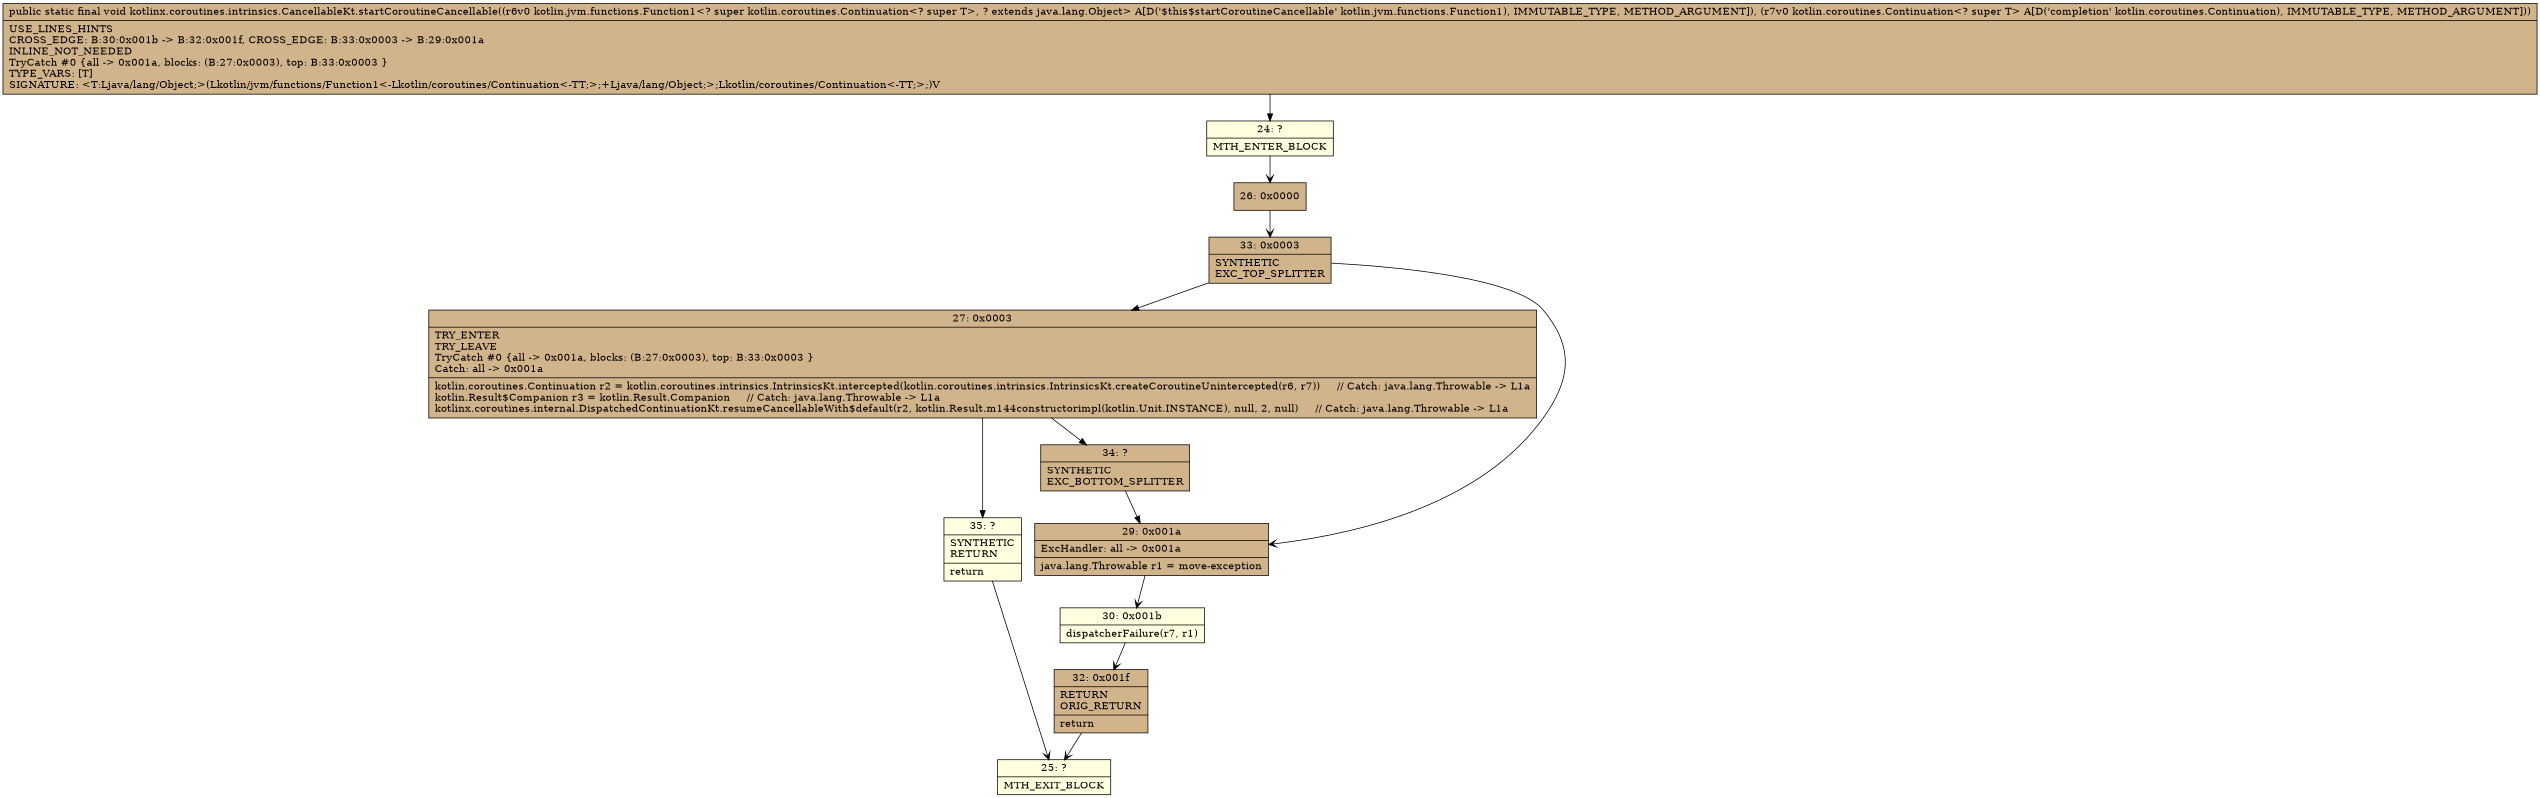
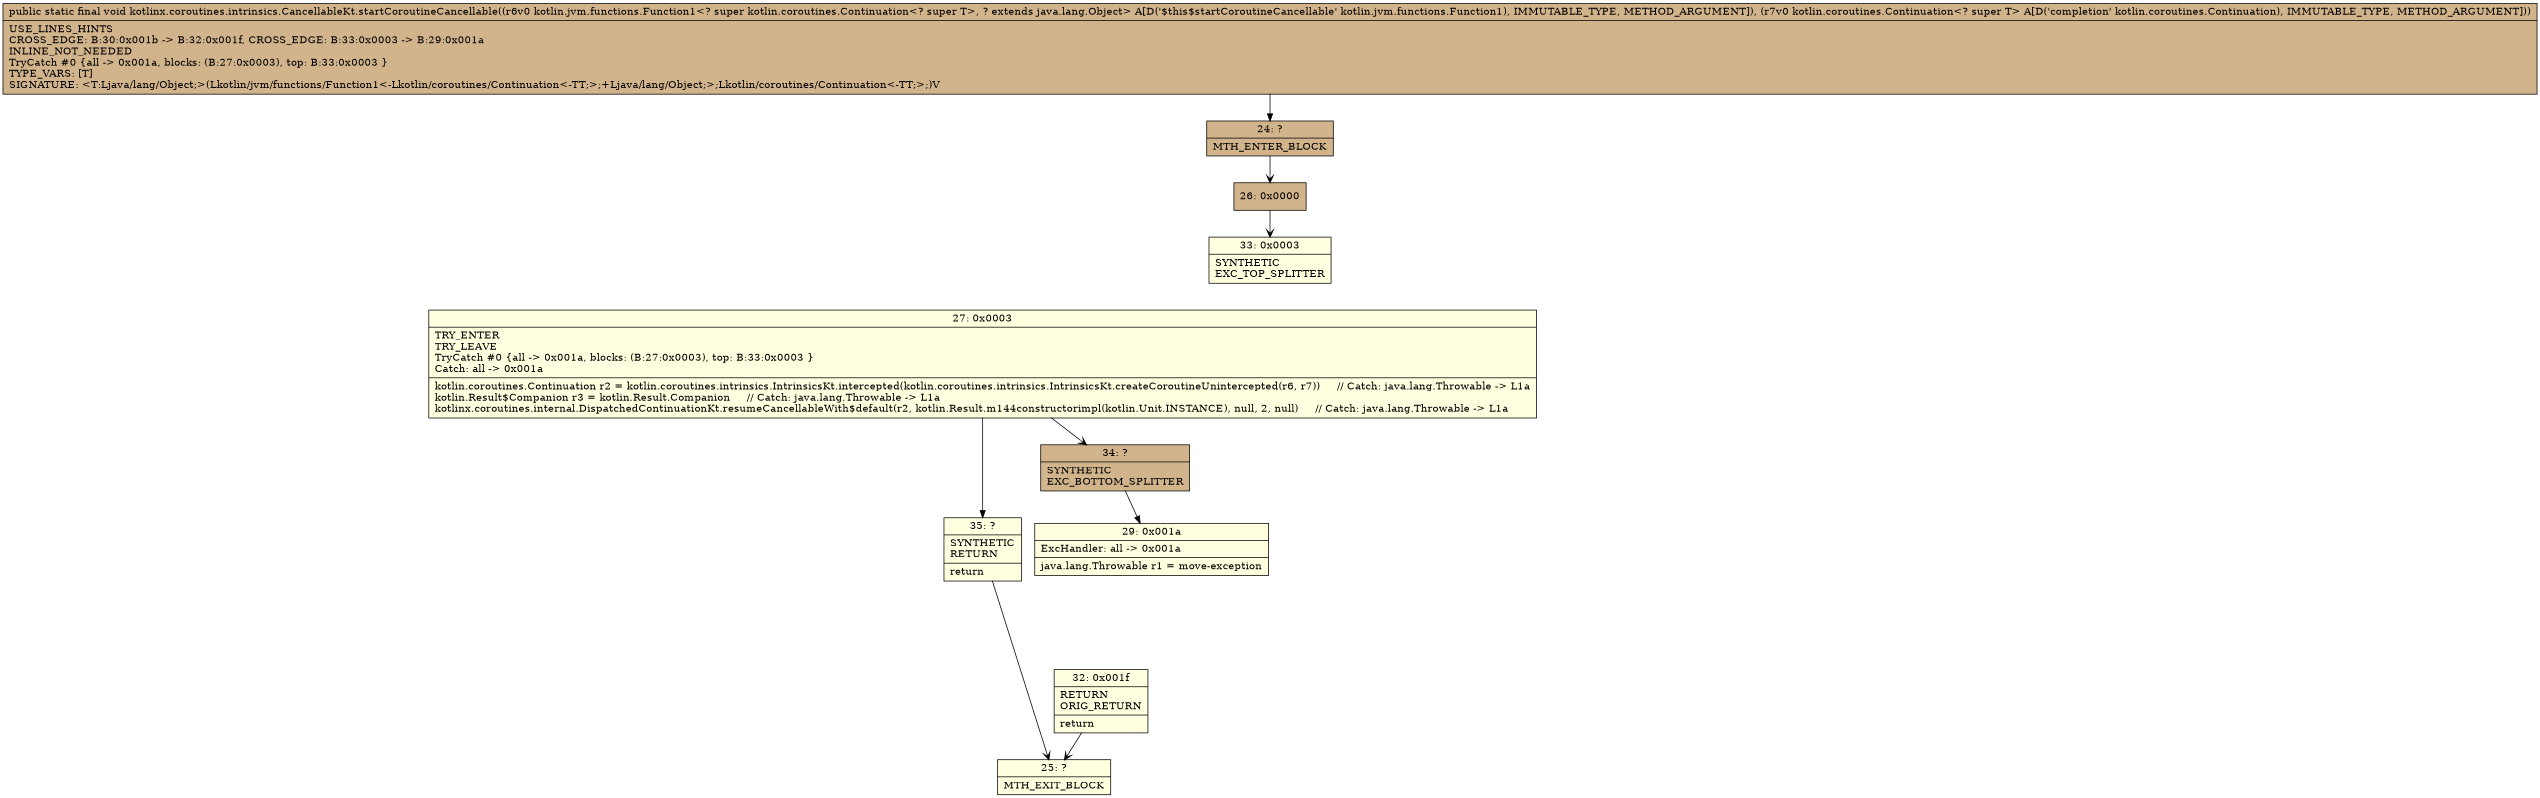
(1270, 138) -> (1270, 138)
(1270, 260) -> (1270, 260)
(1174, 295) -> none
(983, 364) -> (983, 364)
(1553, 403) -> none
(1066, 429) -> (1066, 429)
(1152, 549) -> (1152, 549)
(1132, 625) -> none
(1101, 701) -> (1101, 701)
